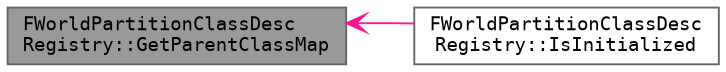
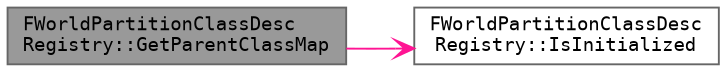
(390, 23) -> (371, 49)
